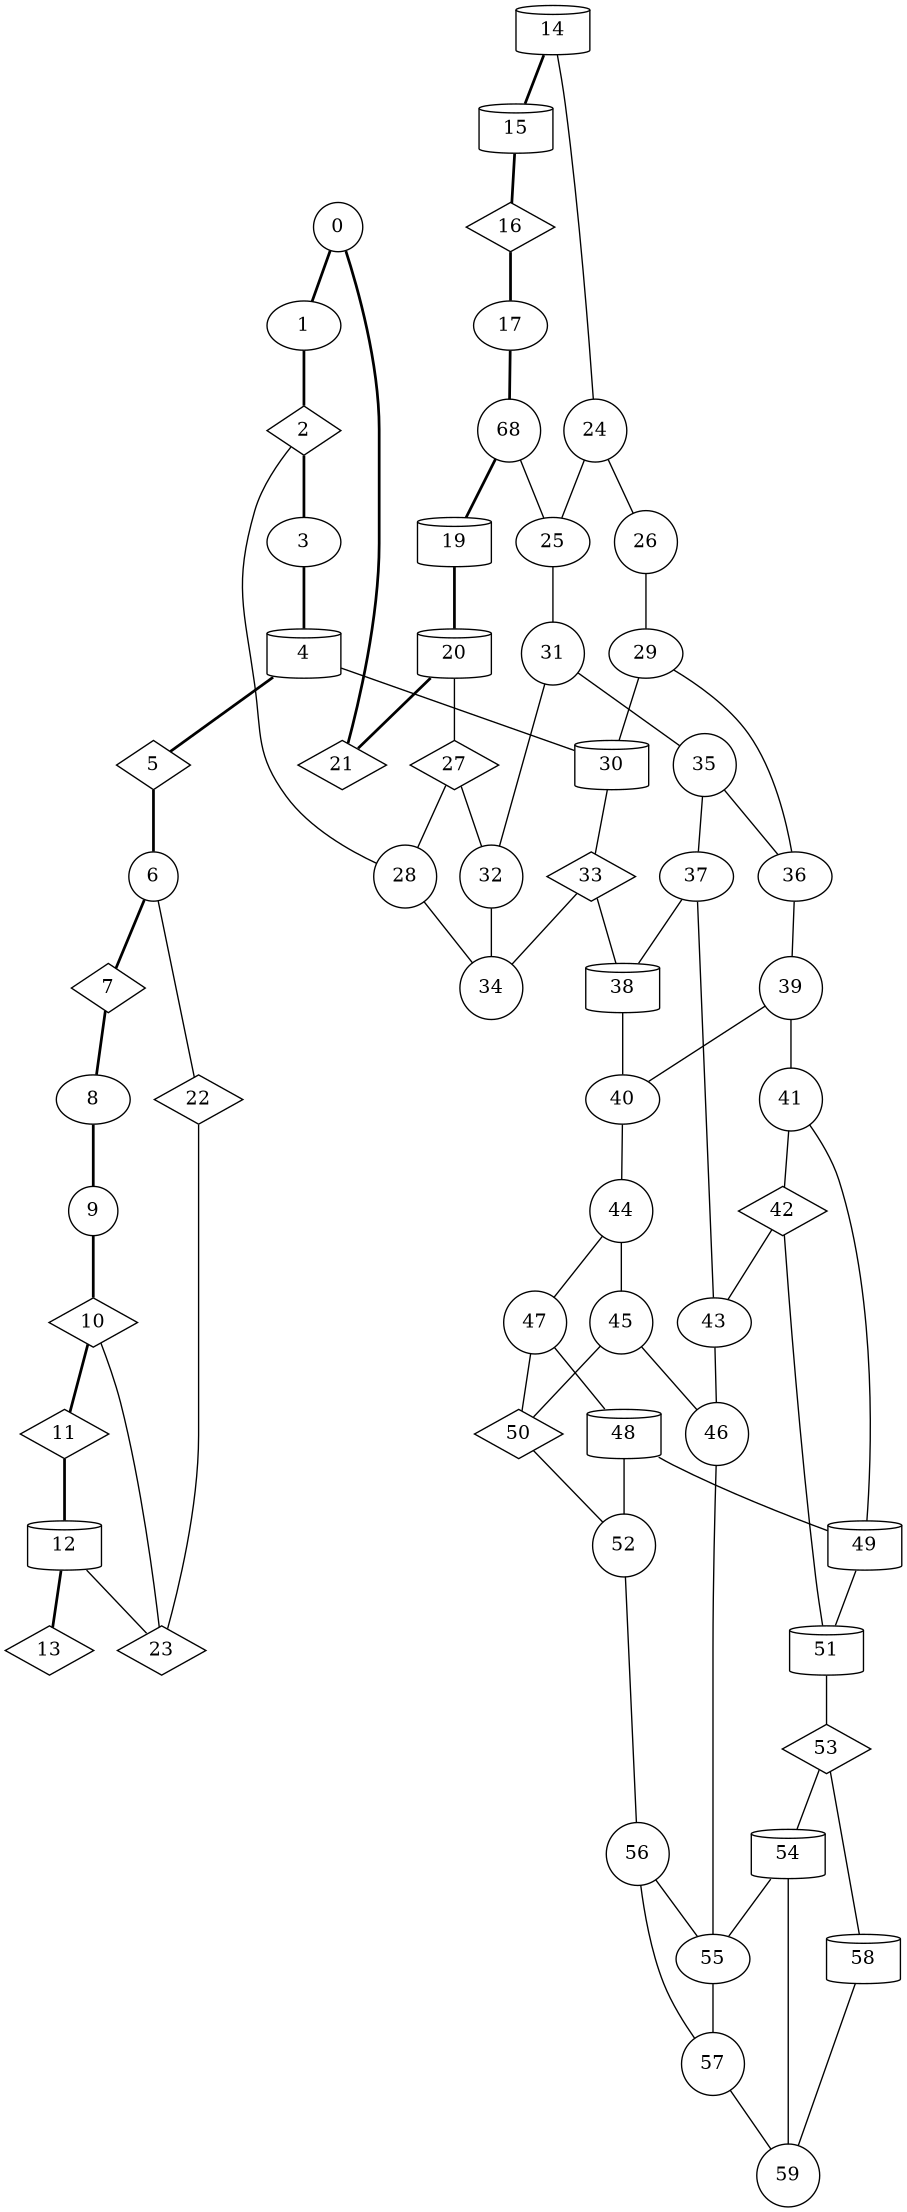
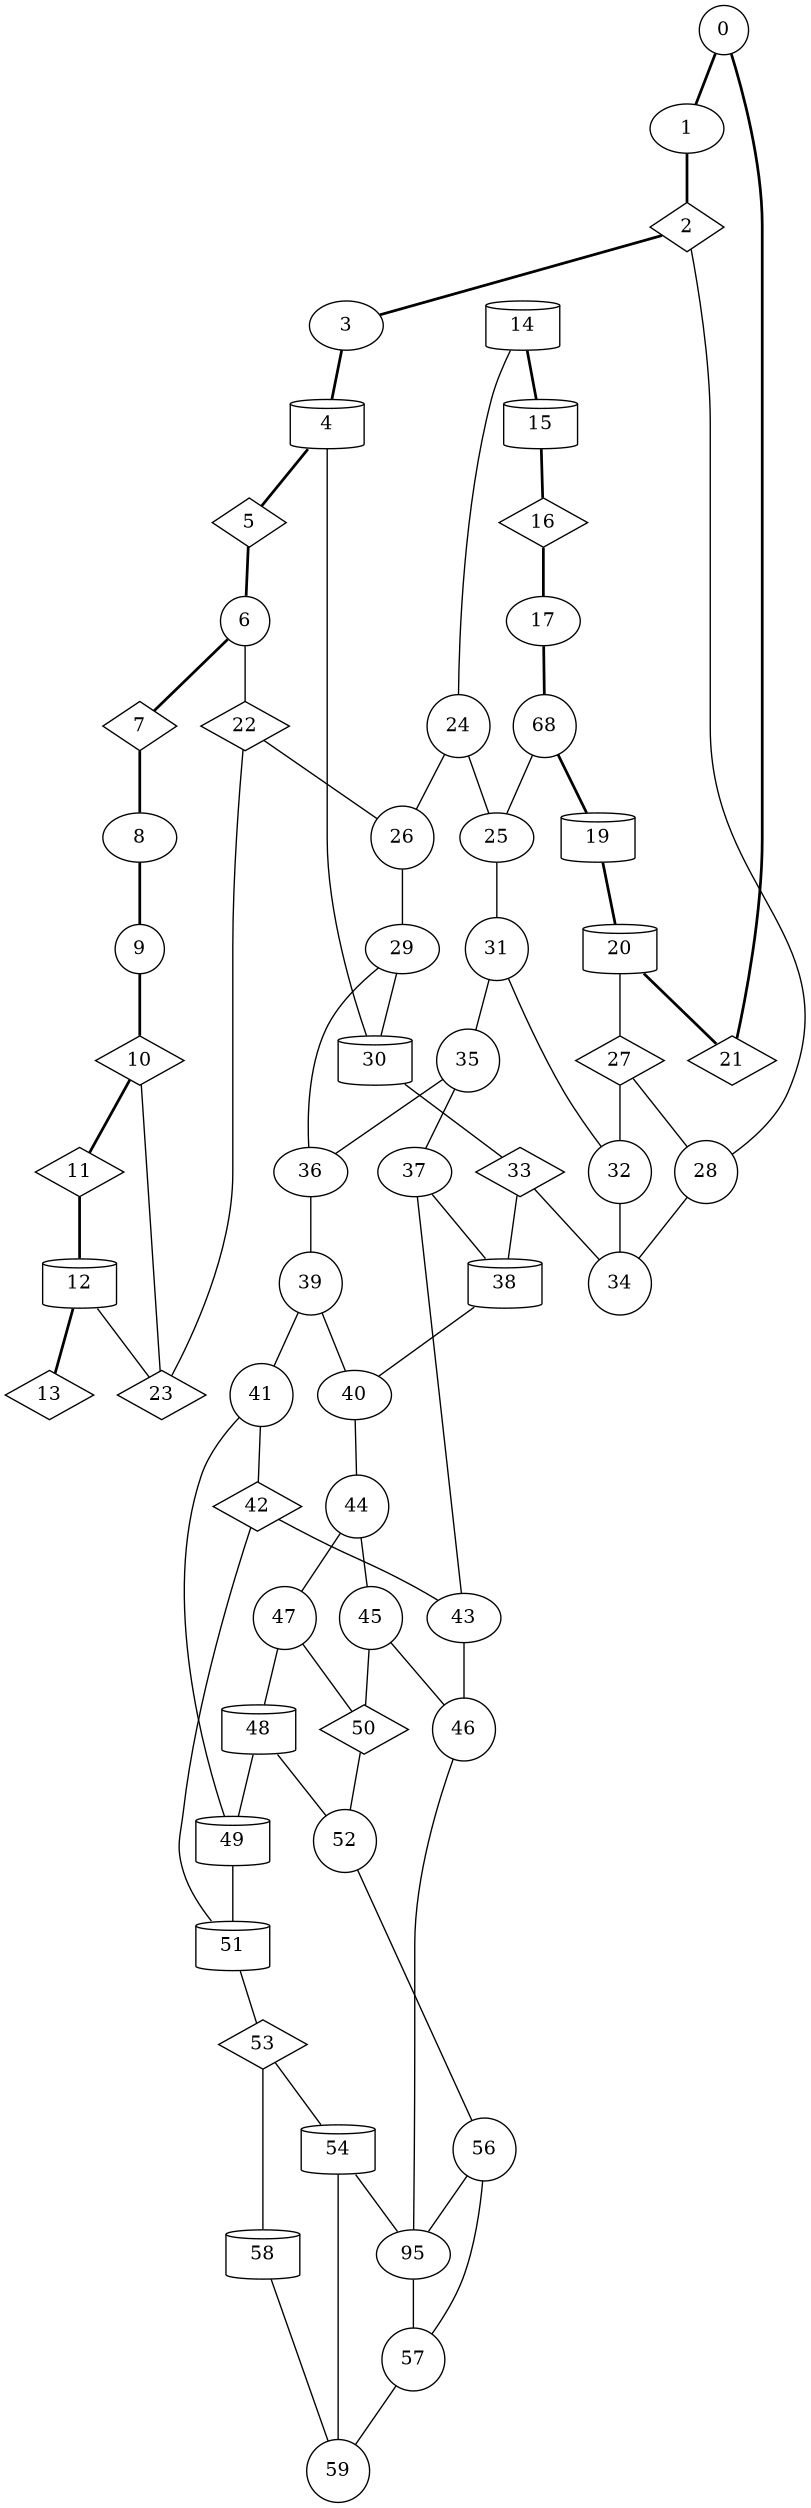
none -> (318, 778)
(713, 1959) -> (413, 2254)
